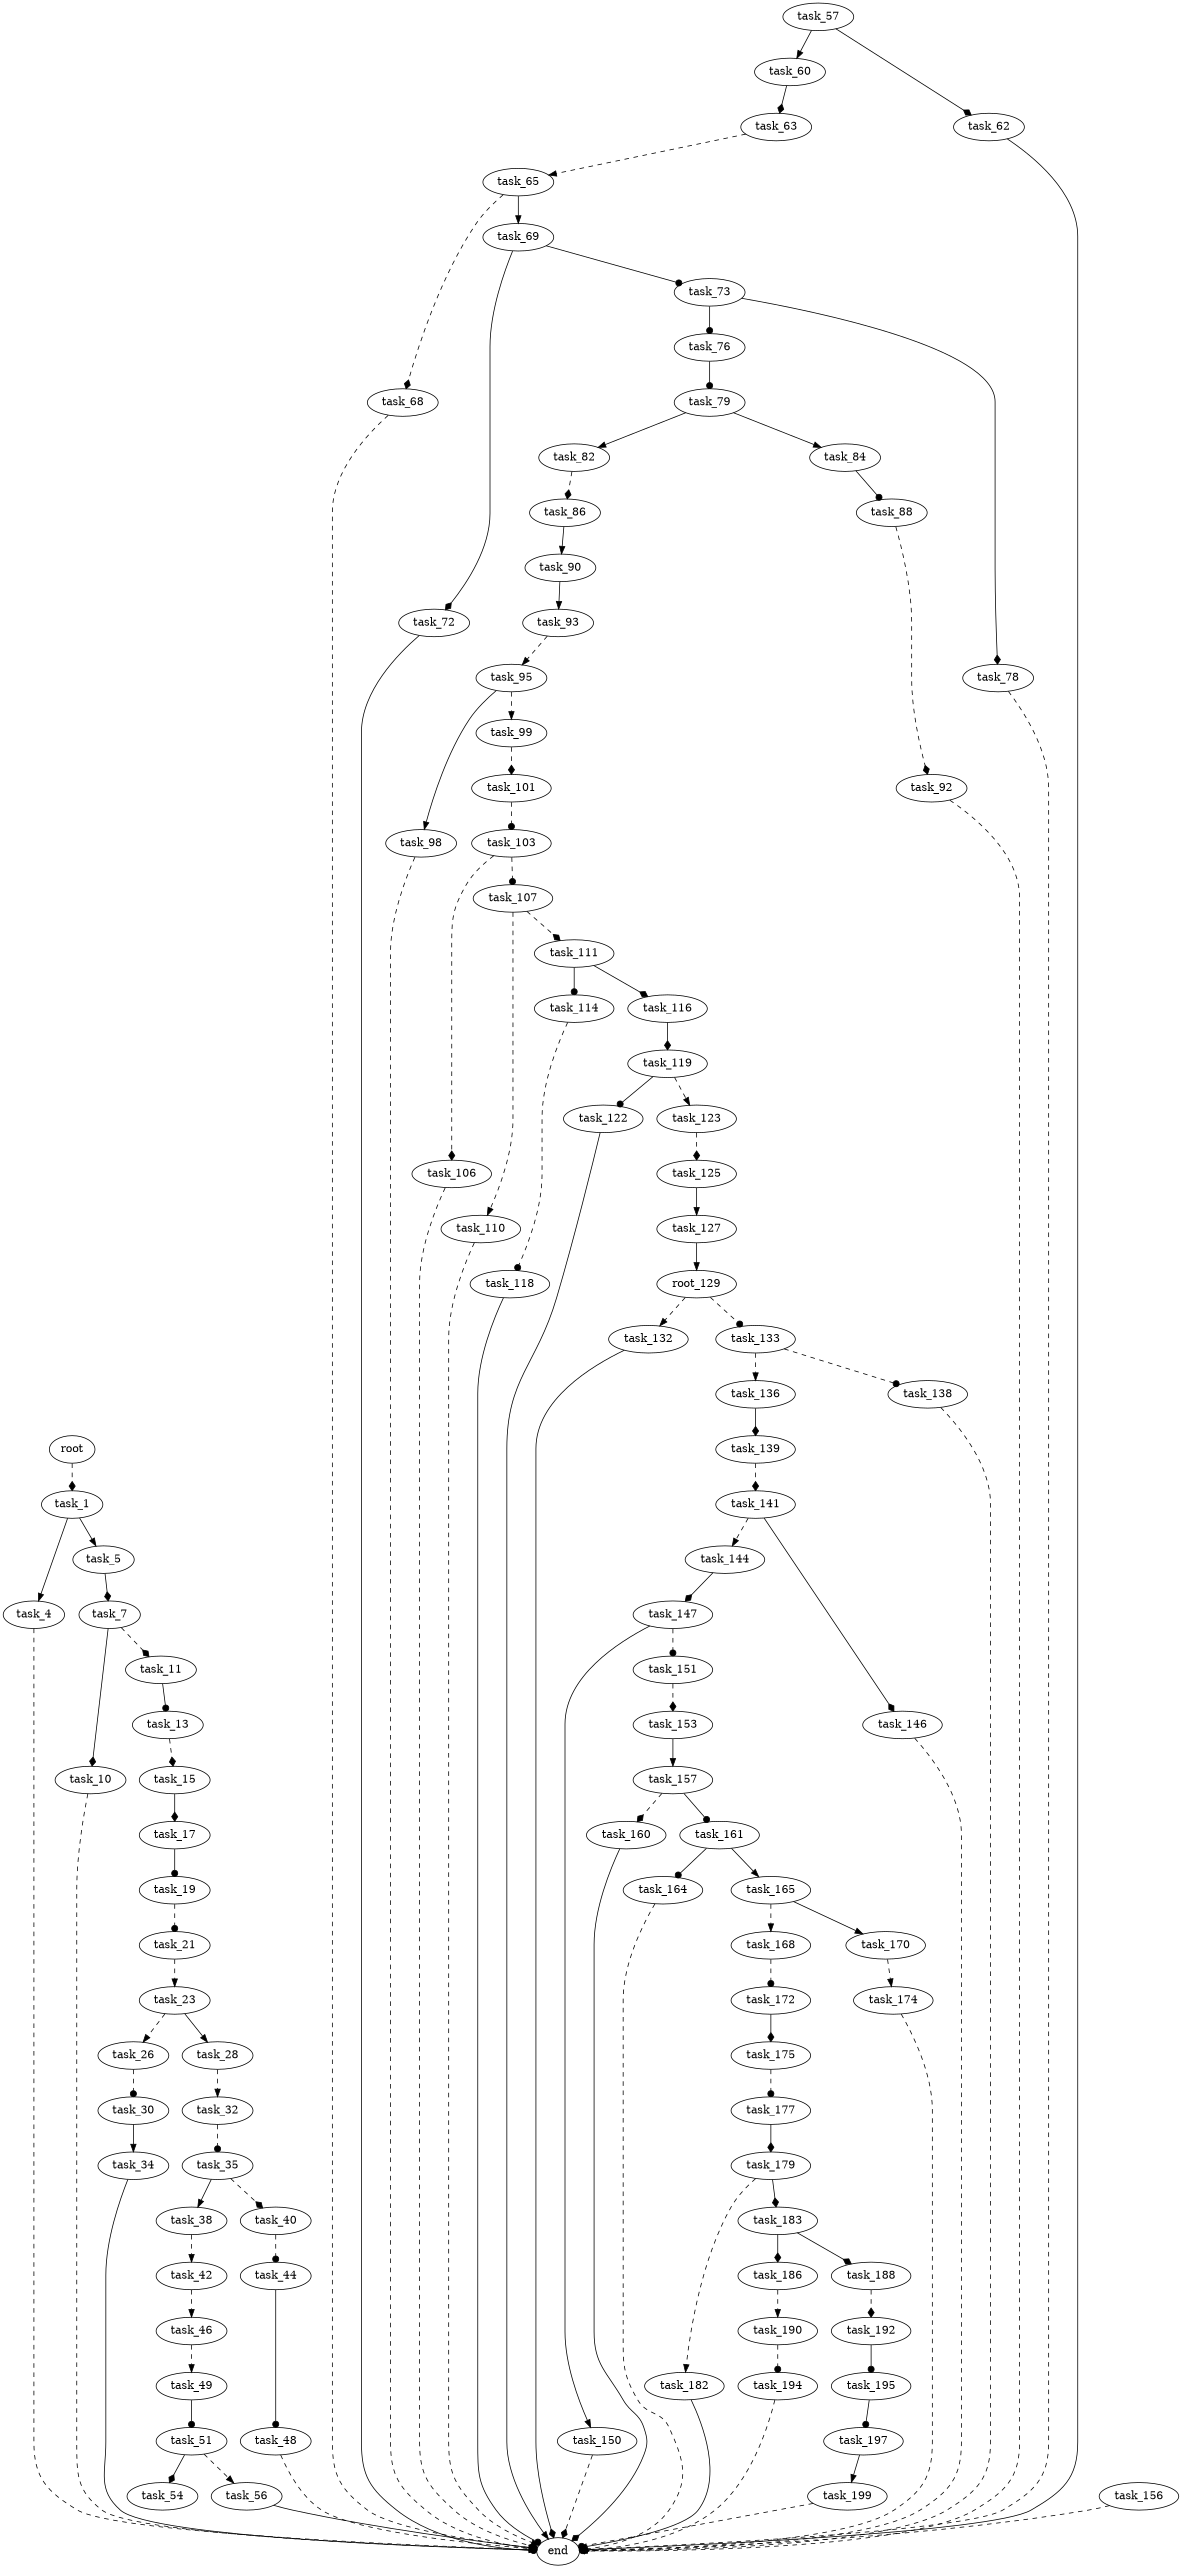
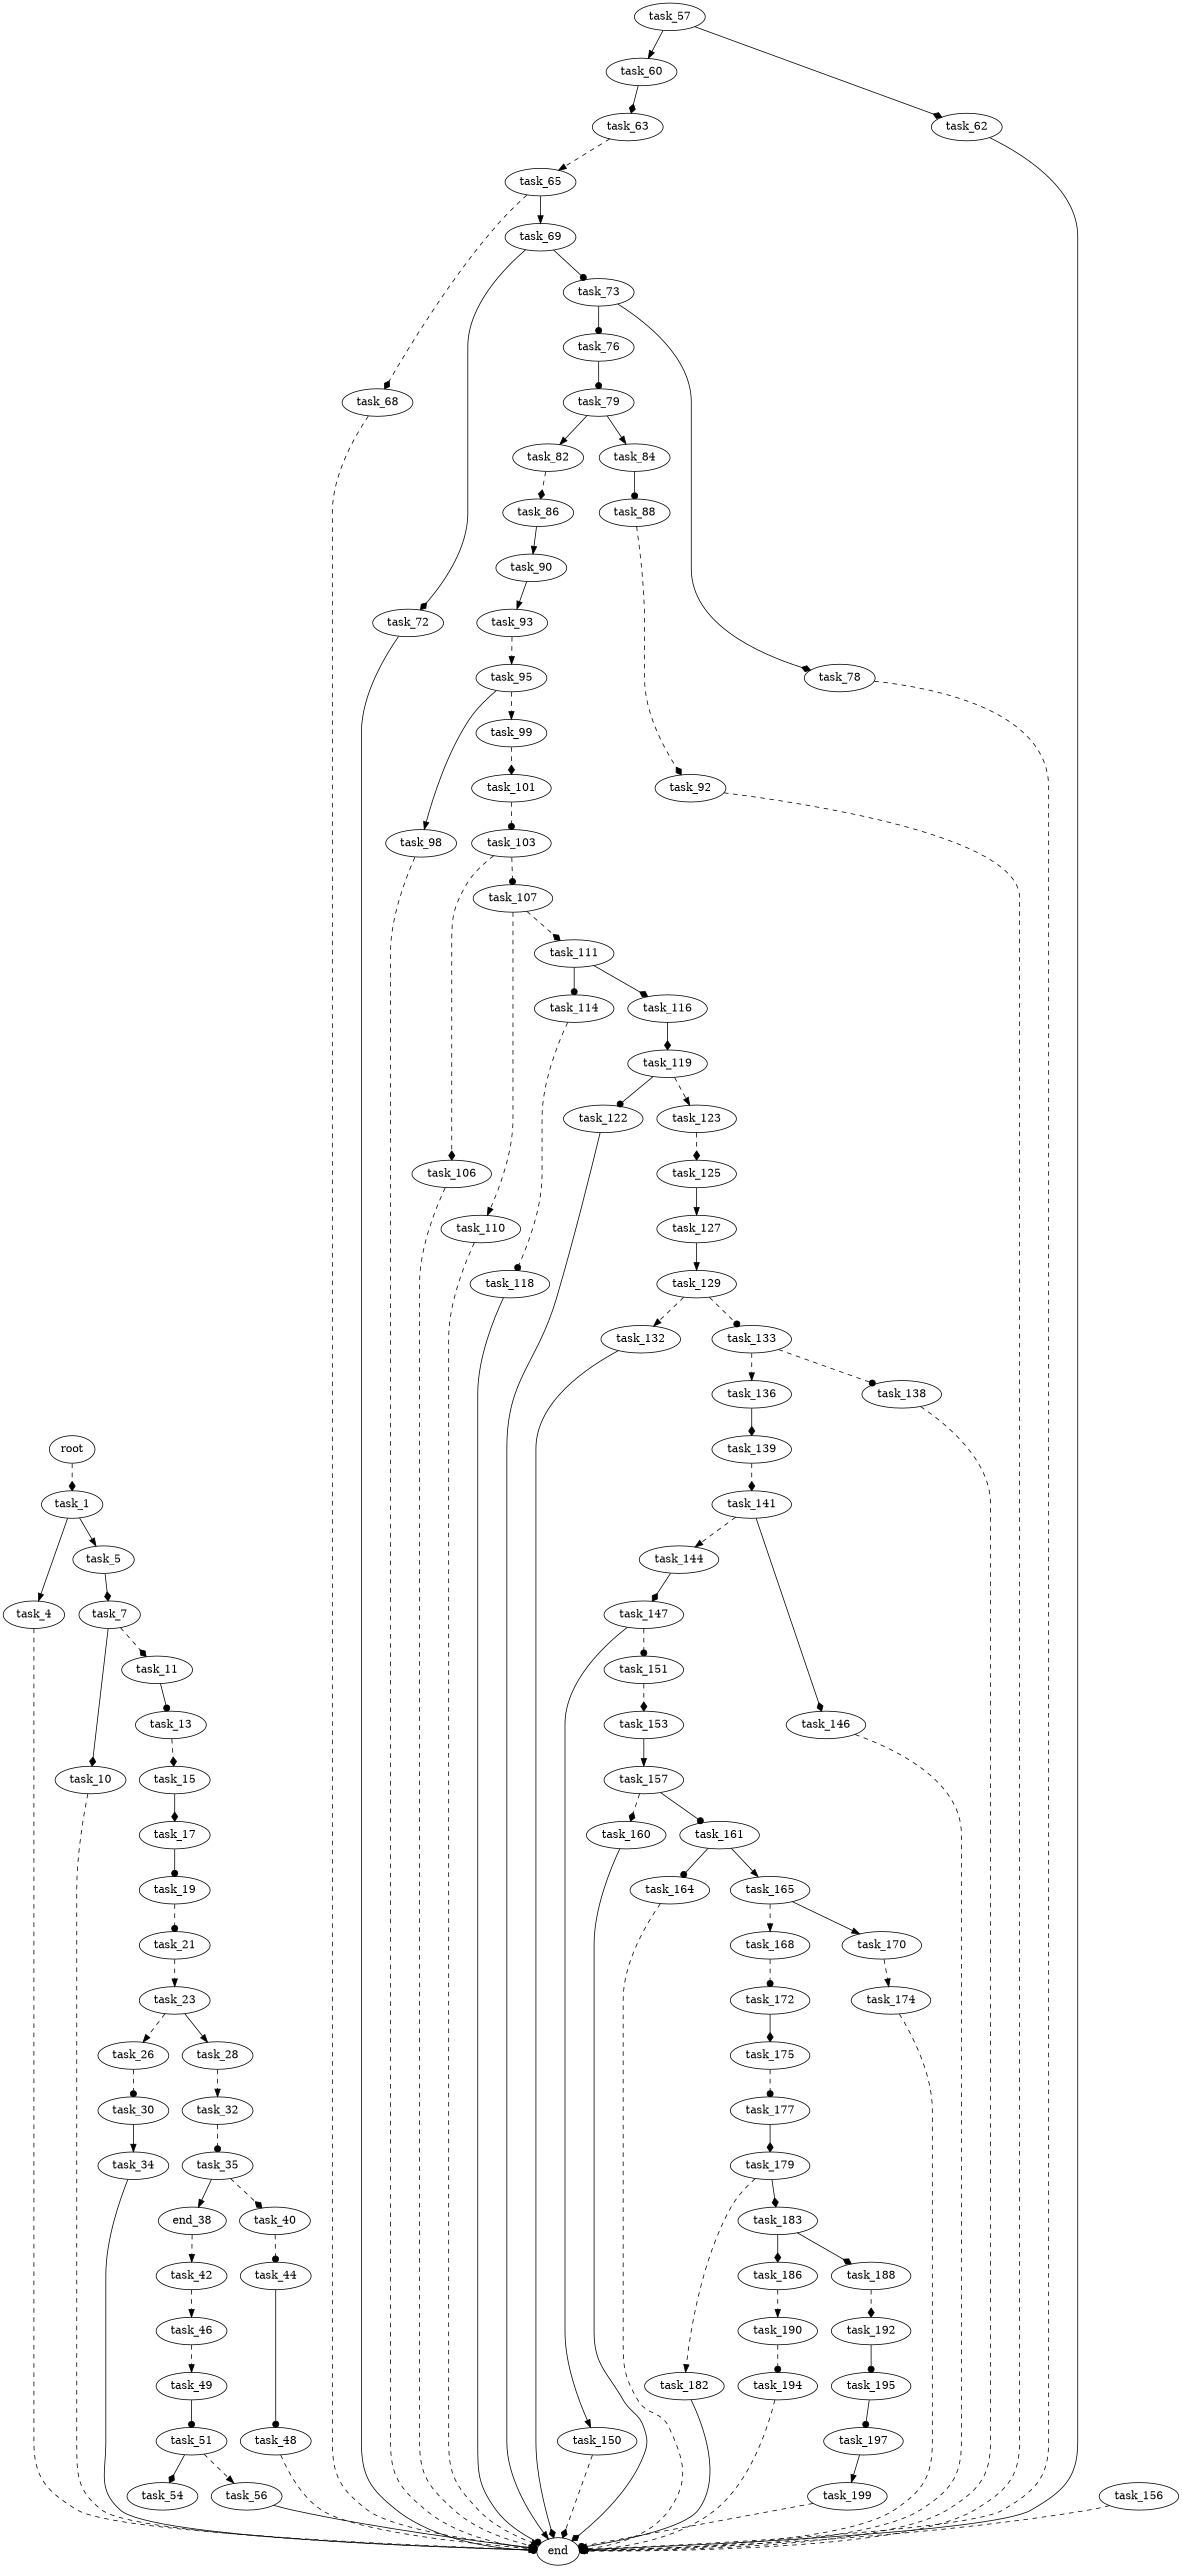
(697, 1284) -> (697, 1284)
(192, 2221) -> (192, 2221)
